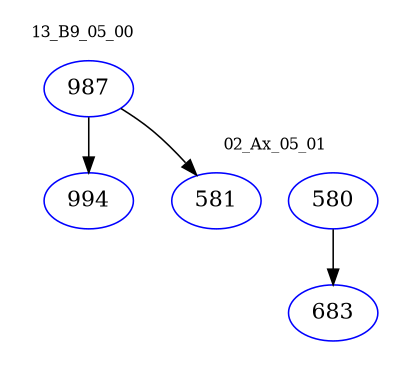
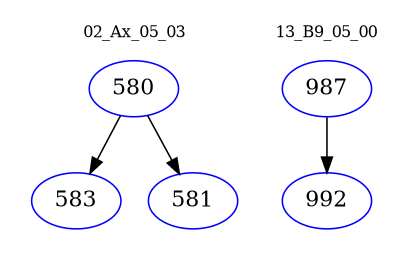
(169, 146) -> (160, 138)
(275, 146) -> (135, 33)
(89, 201) -> (327, 201)
(333, 313) -> (76, 201)
